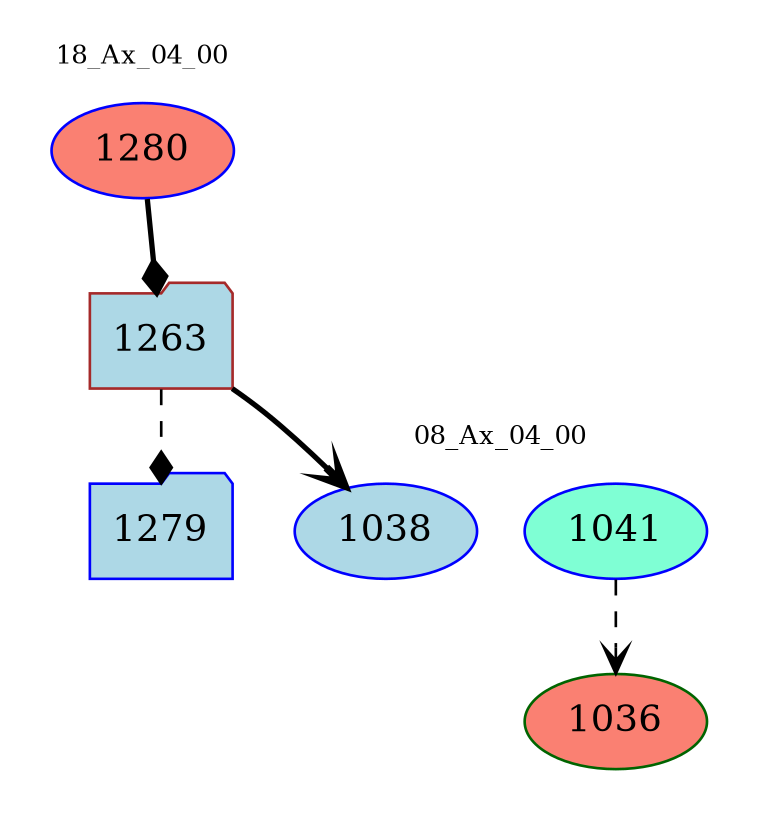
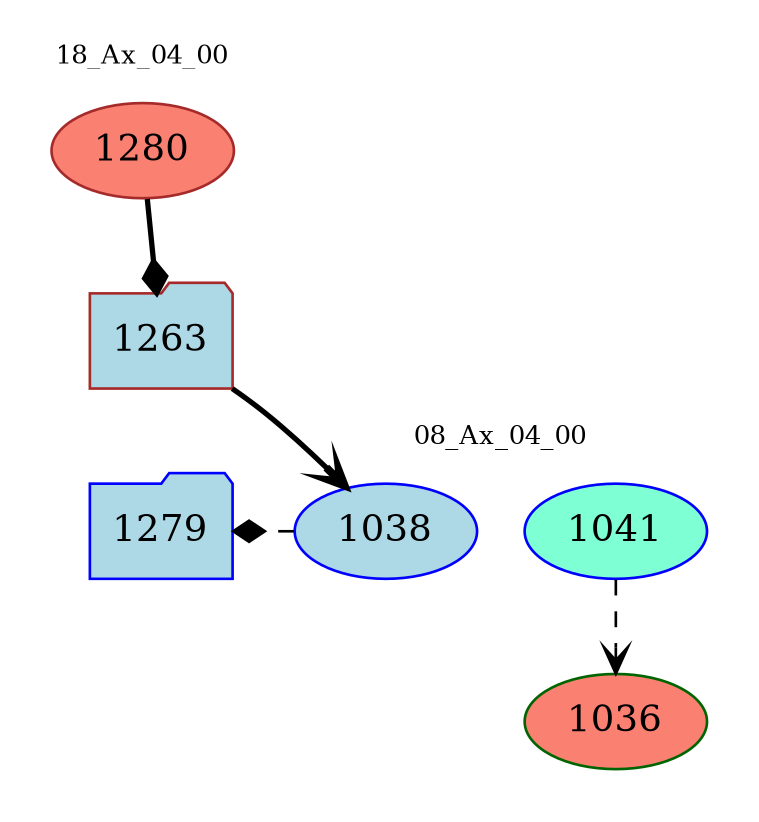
(143, 151) -> (143, 151)
(161, 420) -> (280, 531)
